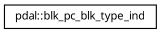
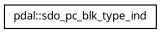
(80, 17) -> (80, 17)
